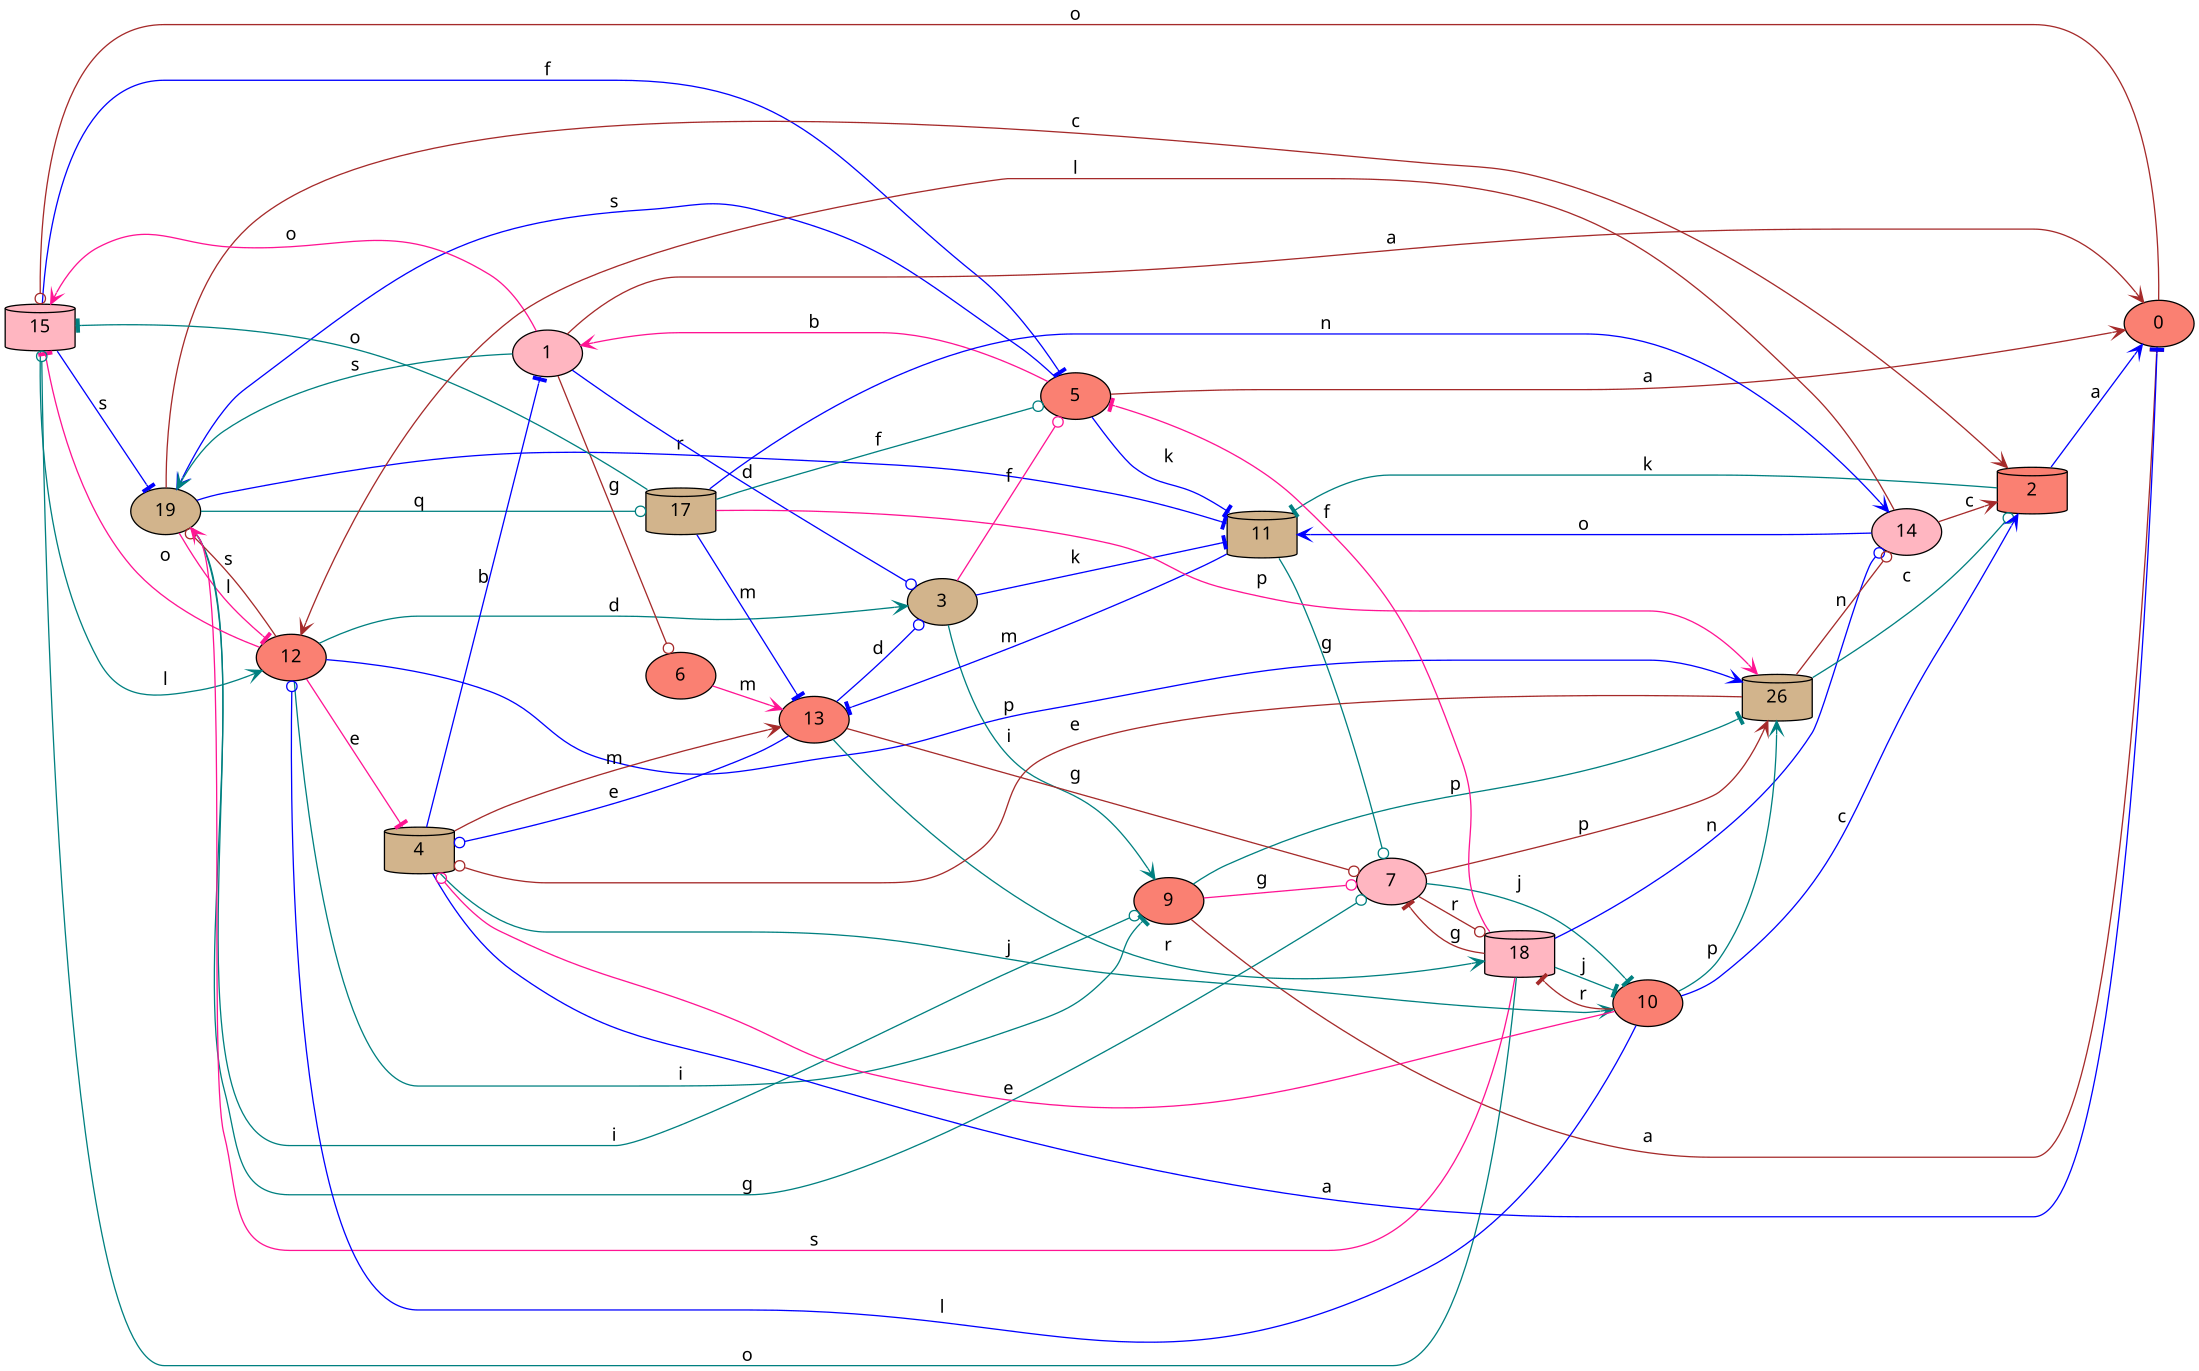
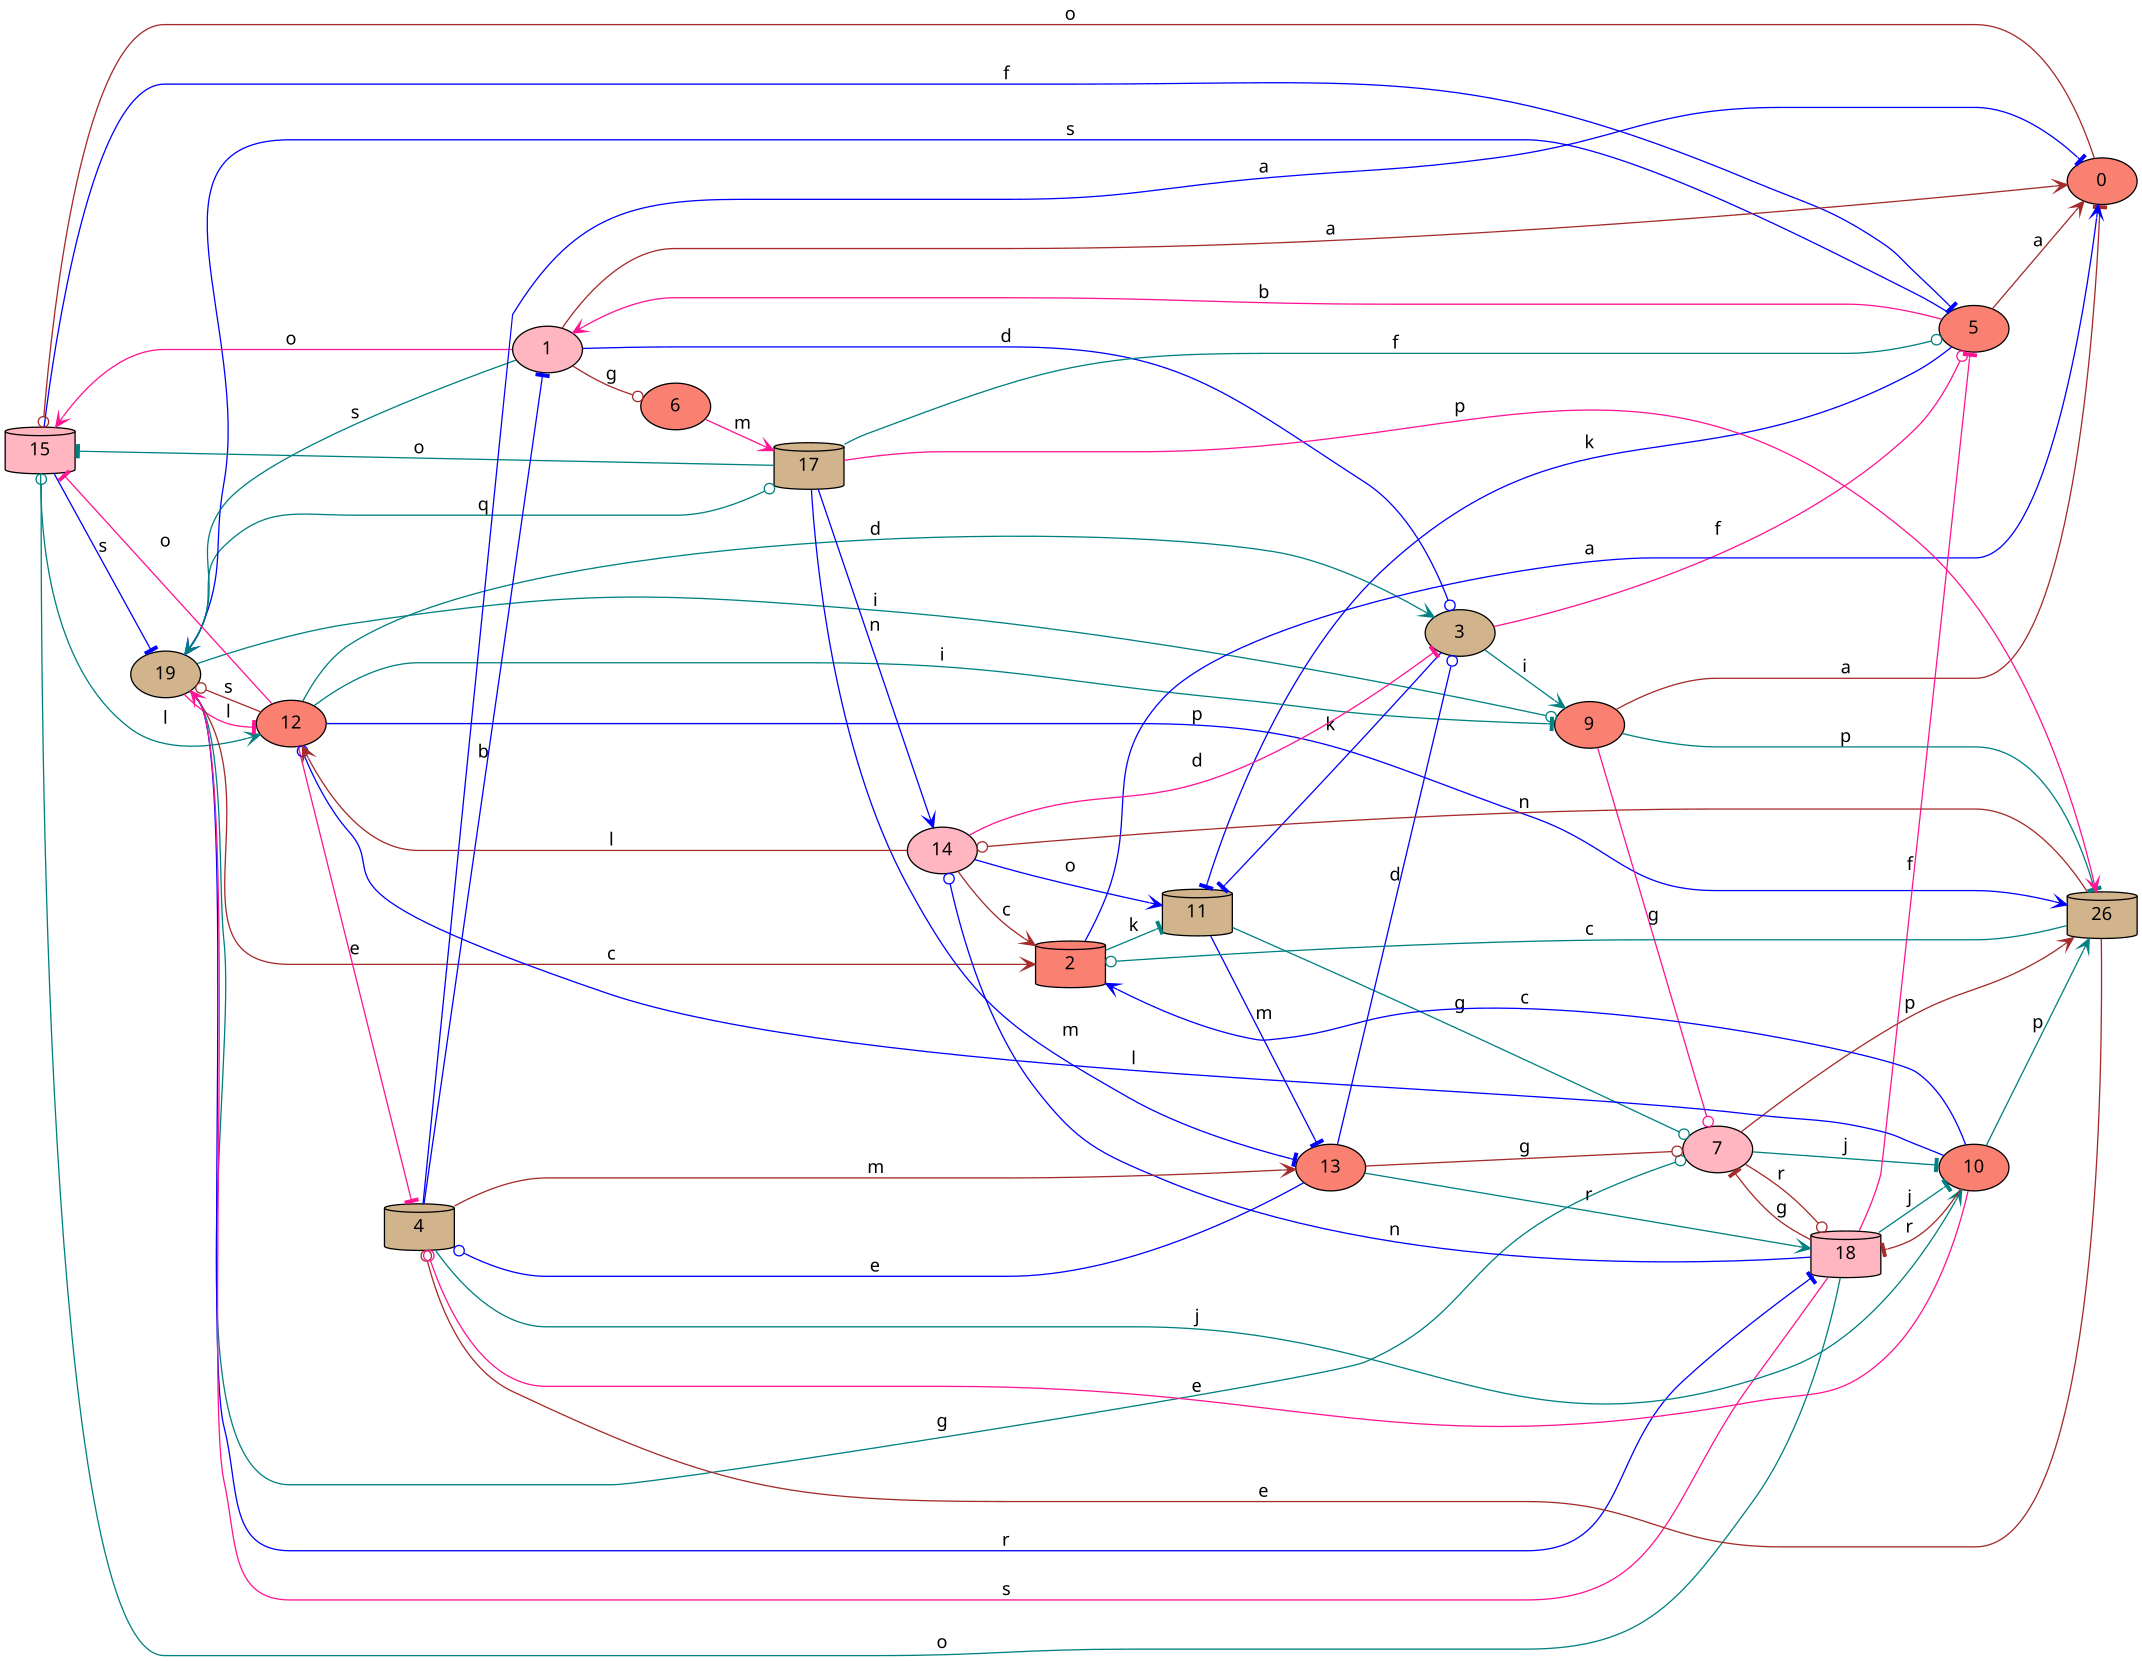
(684, 455) -> (662, 1551)
(741, 696) -> (734, 432)
none -> (1213, 778)
